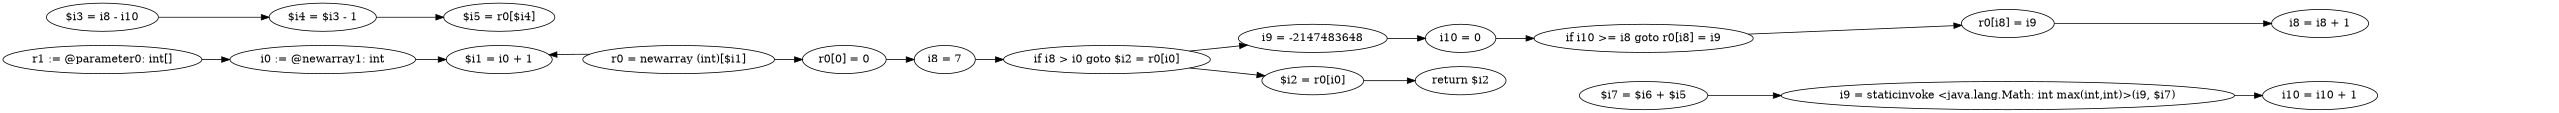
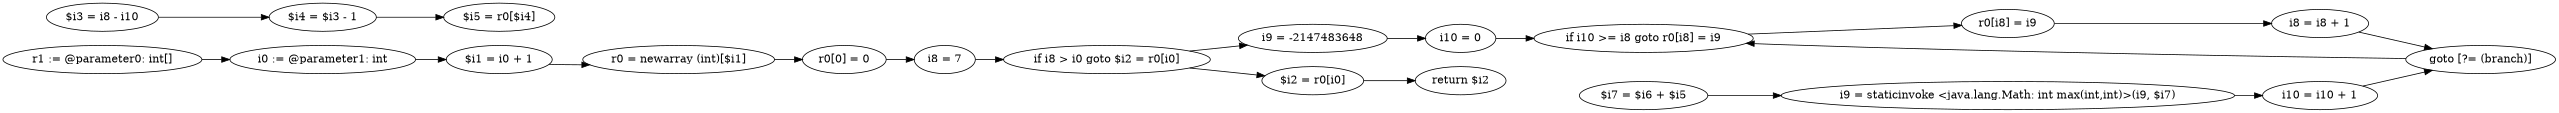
(573, 54) -> (565, 65)
(323, 60) -> (323, 60)
none -> (2481, 60)
